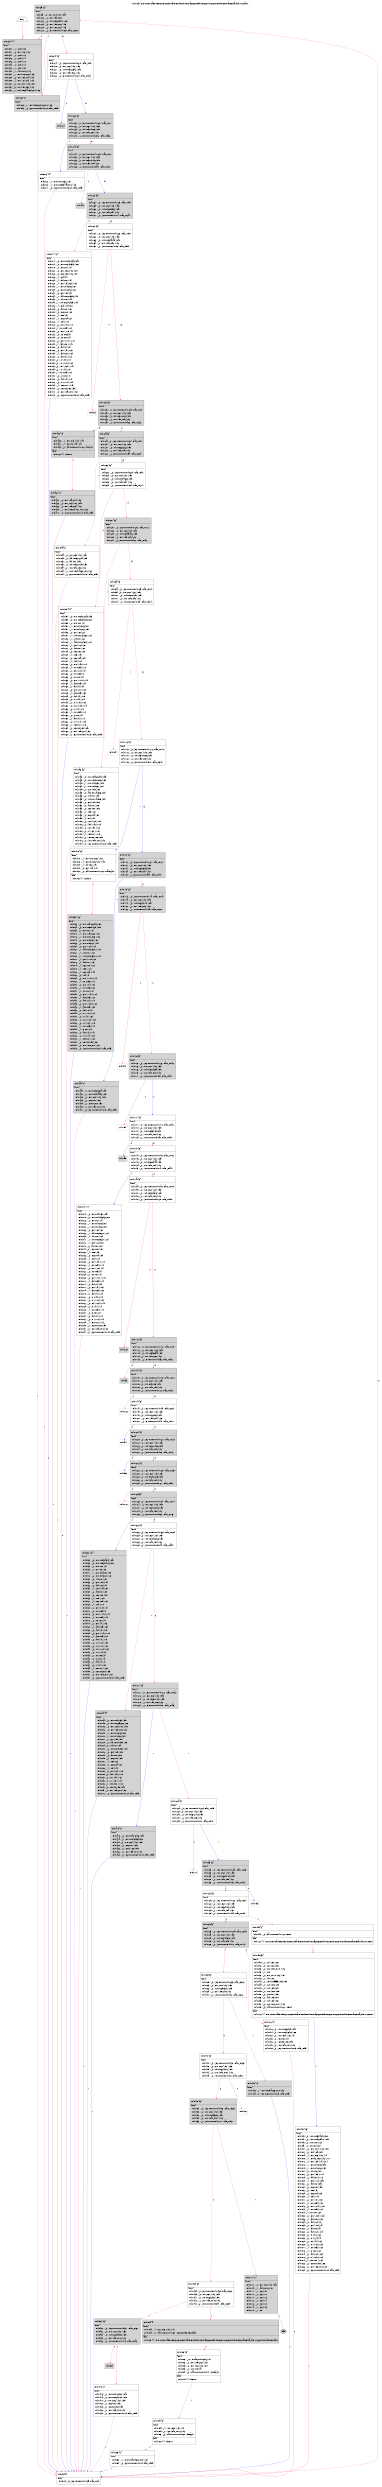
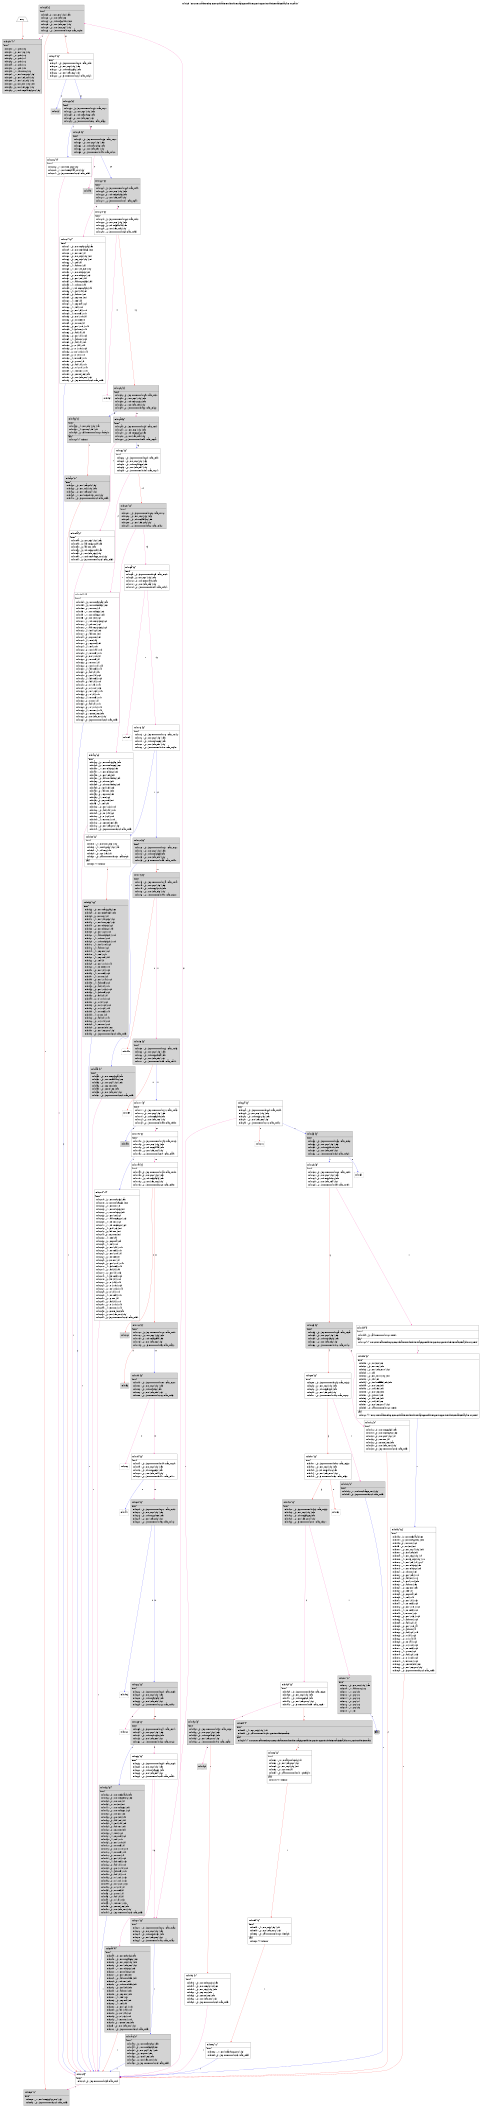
(37, 1298) -> (75, 2087)
(174, 1753) -> (185, 1502)
